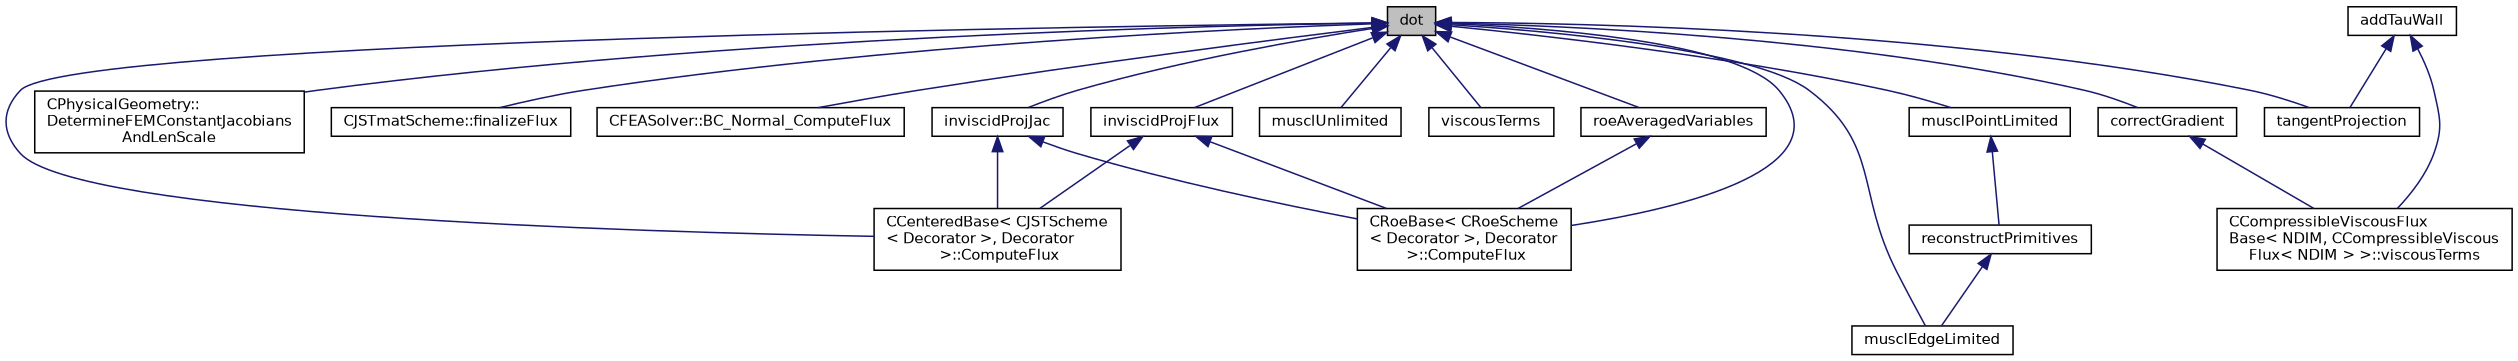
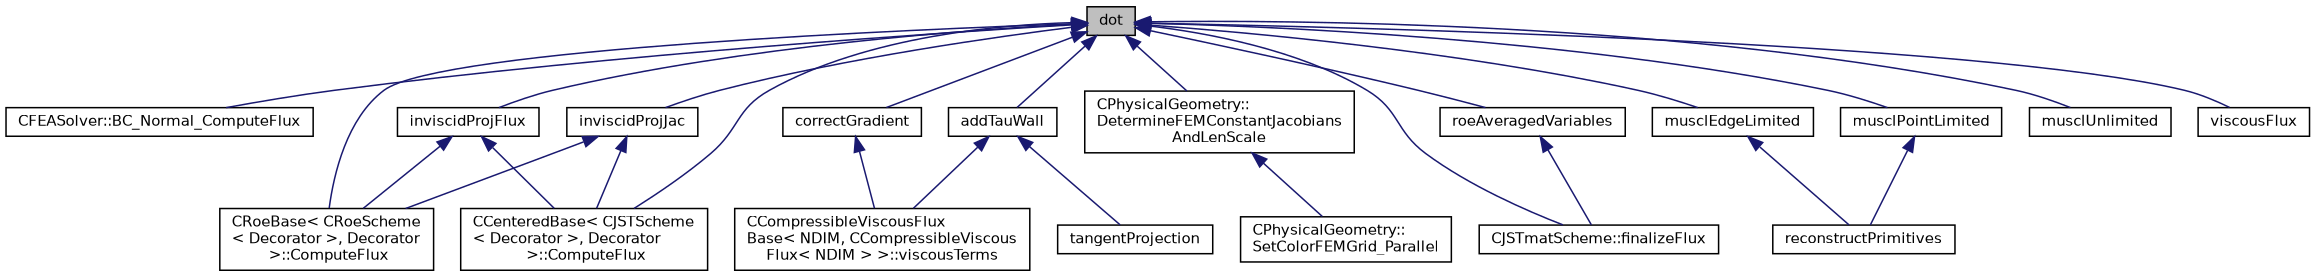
(1883, 41) -> (1051, 77)
(1491, 122) -> (2254, 122)
(1577, 176) -> (1570, 187)
none -> (1346, 239)
(1962, 296) -> (1804, 186)
